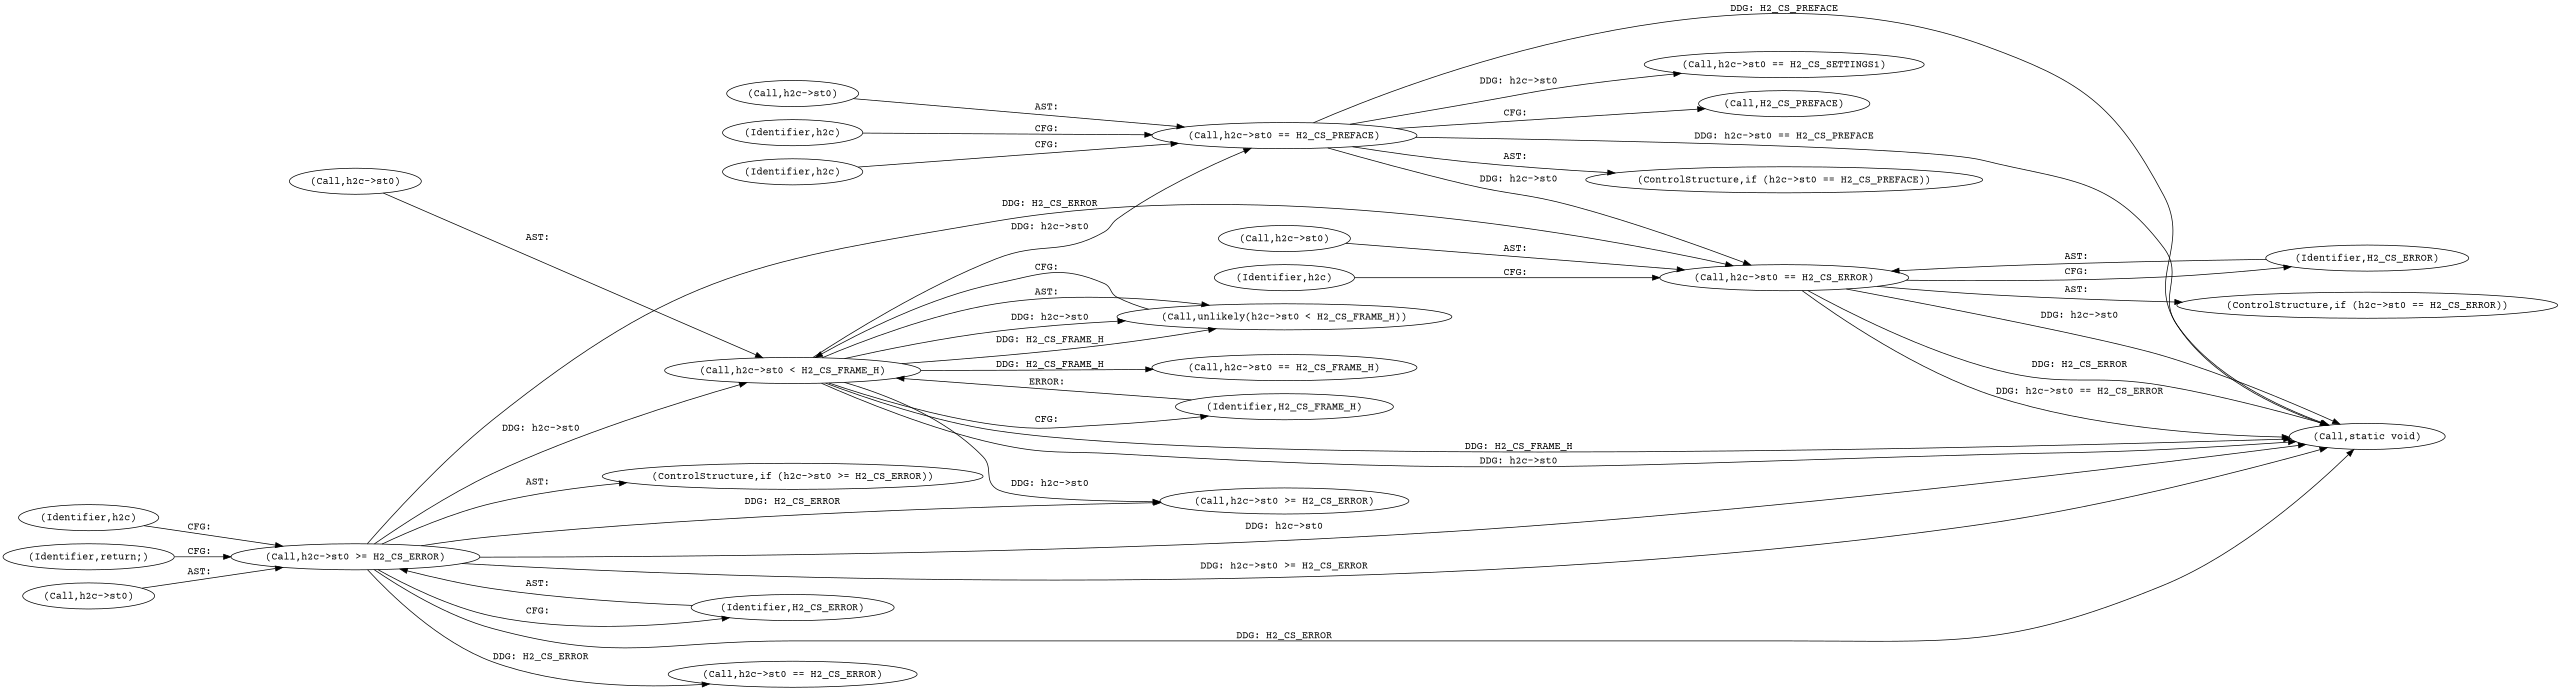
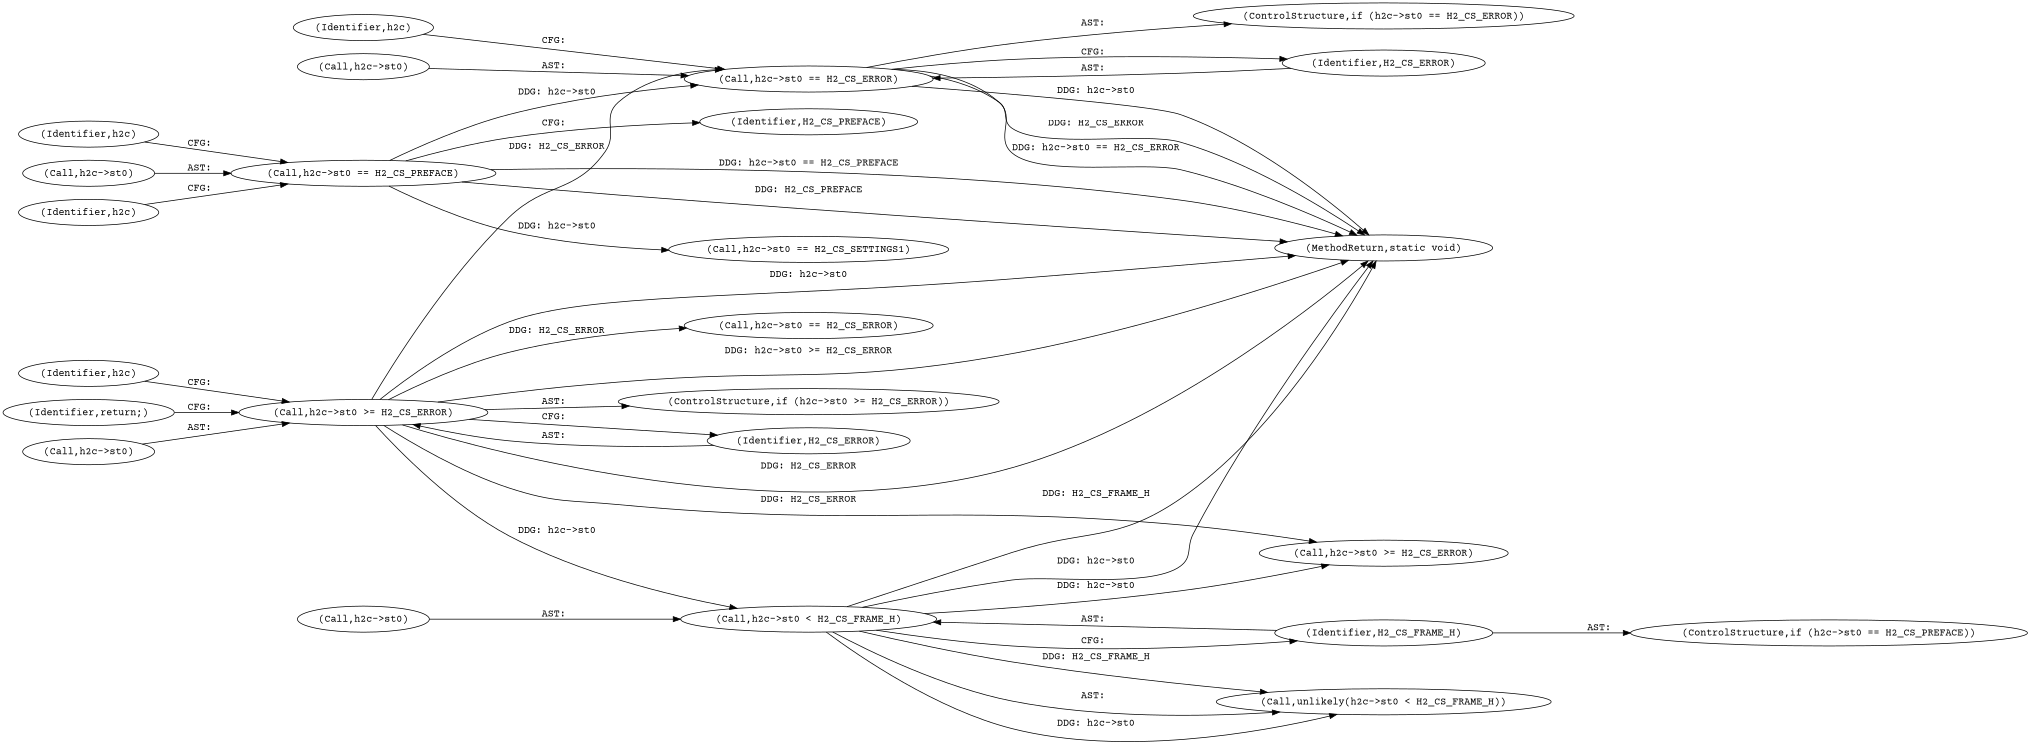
(1784, 104) -> (809, 122)
(1480, 163) -> (1558, 633)
(1028, 250) -> none
(984, 286) -> none
(1284, 368) -> none
(1050, 382) -> (1096, 619)
(2367, 436) -> (1384, 248)
